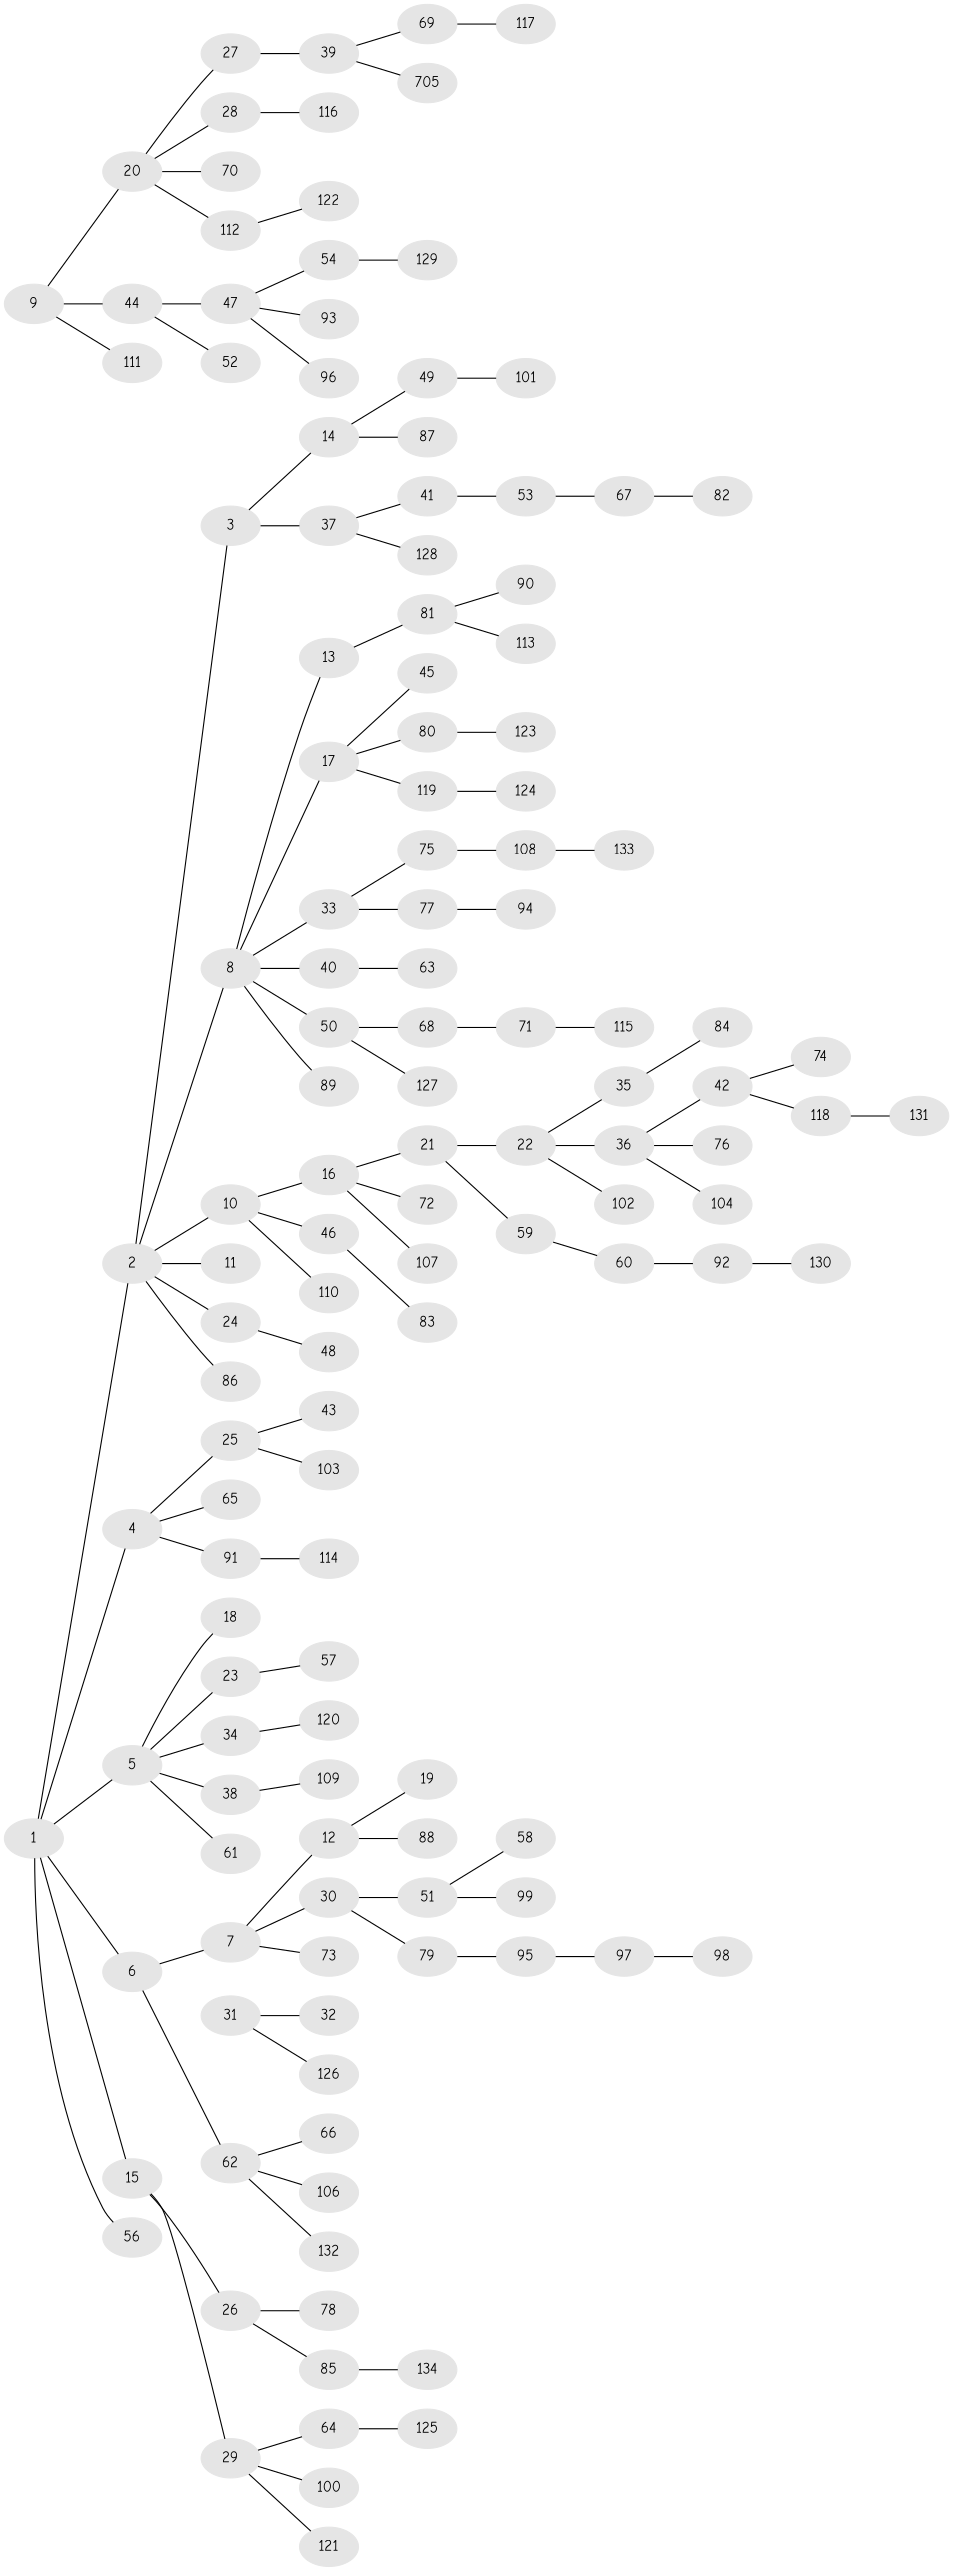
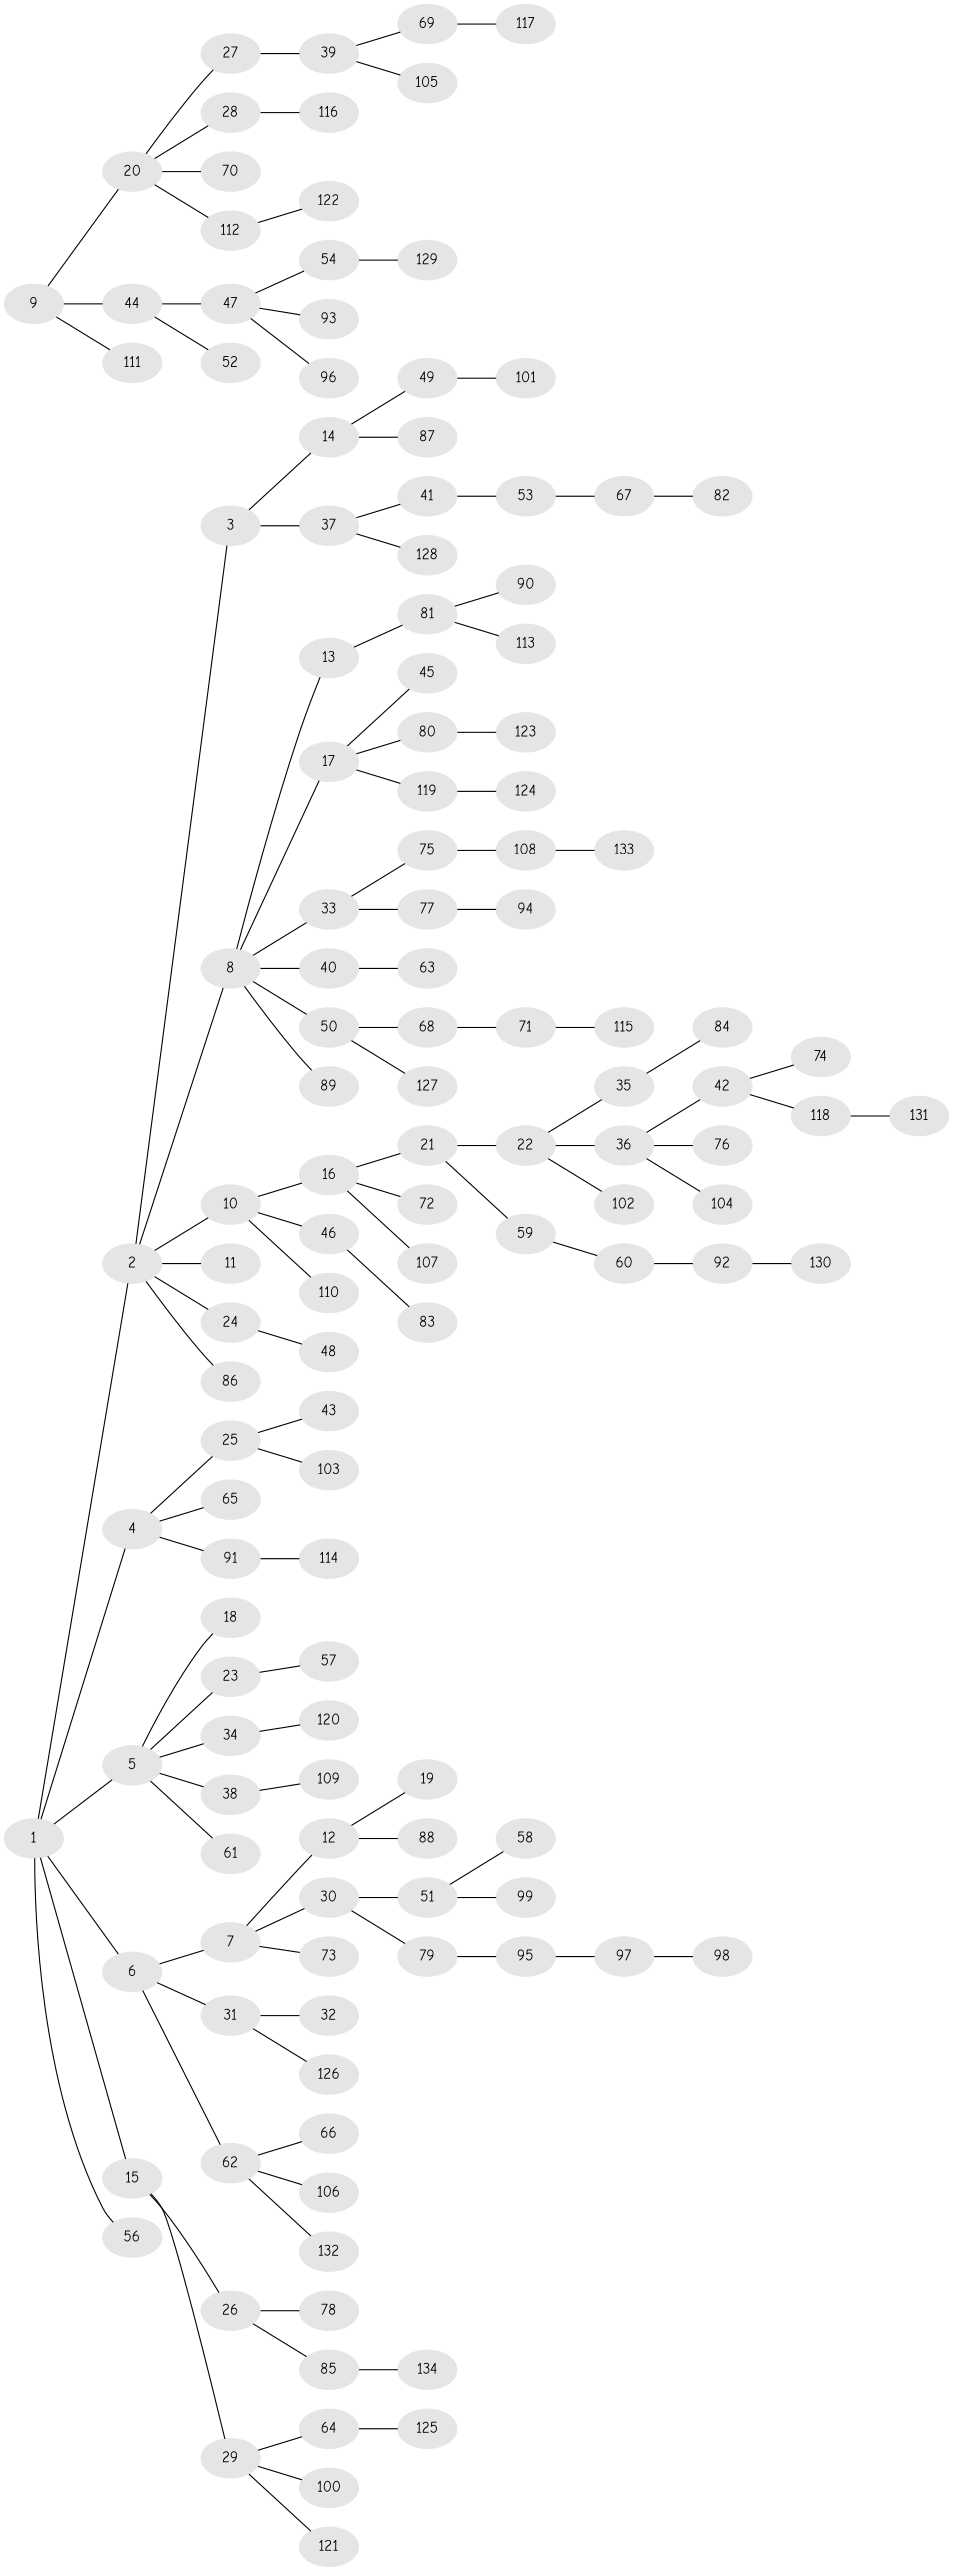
(427, 83) -> (427, 83)
none -> (181, 1994)
